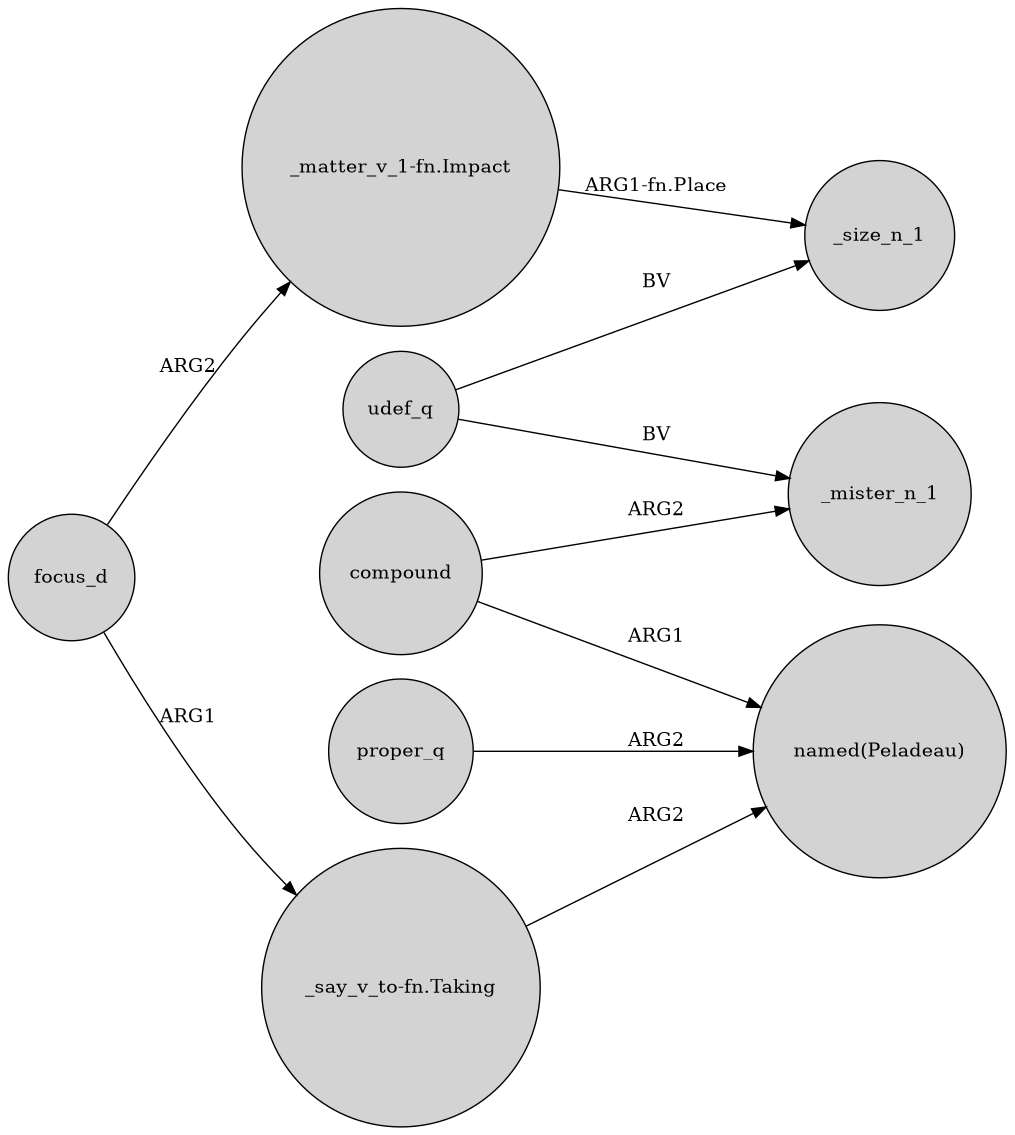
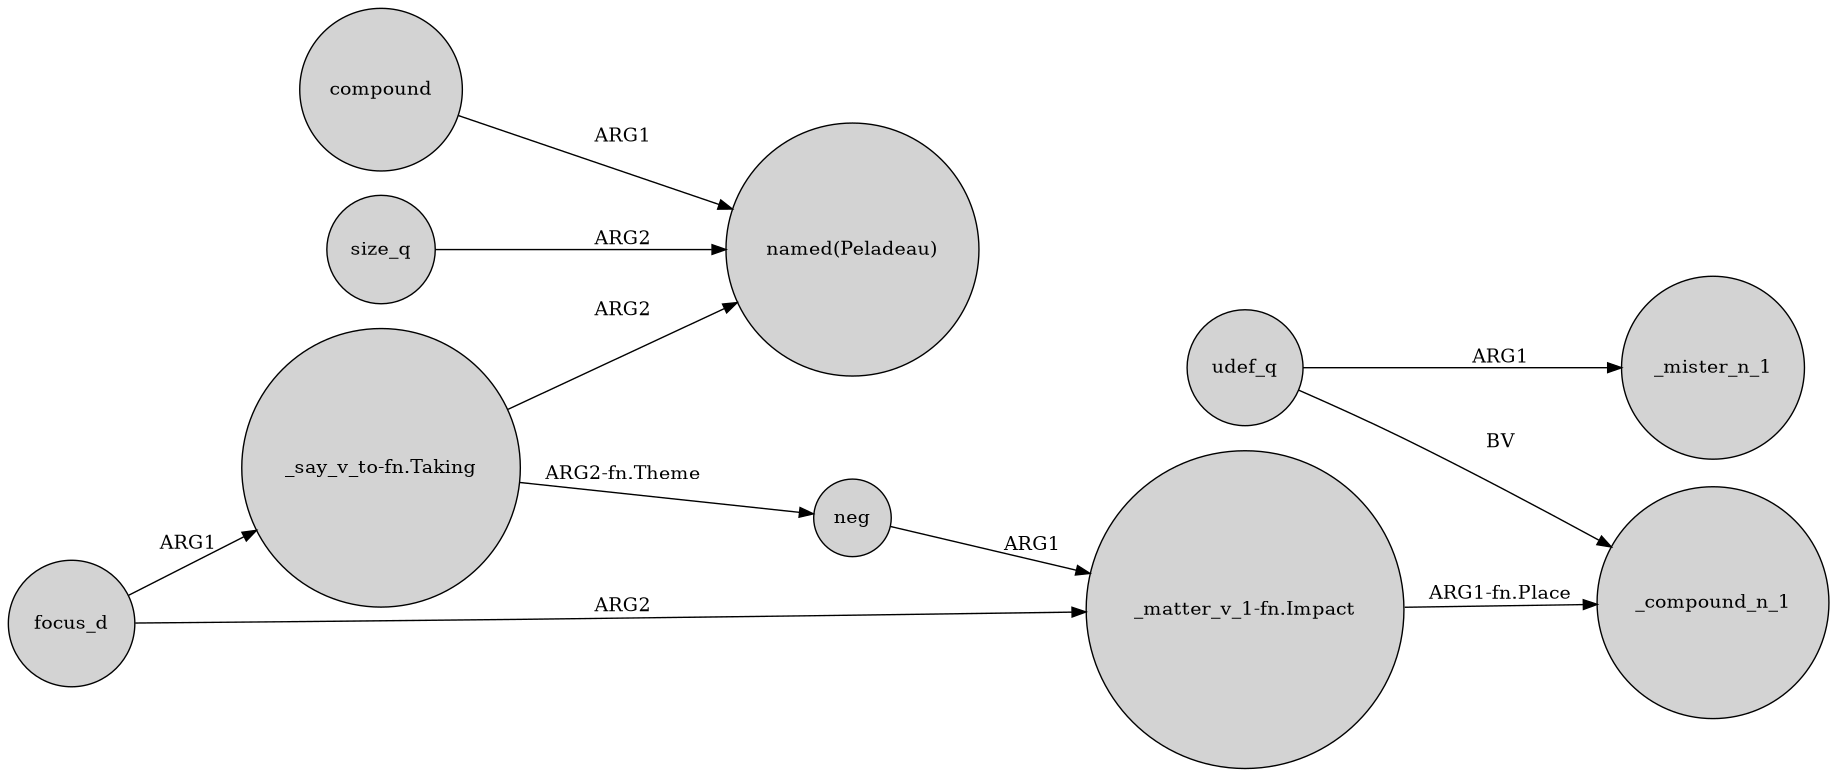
(880, 235) -> (1713, 603)
(657, 435) -> (1501, 357)
none -> (852, 518)
(628, 536) -> none
(401, 751) -> (381, 250)
